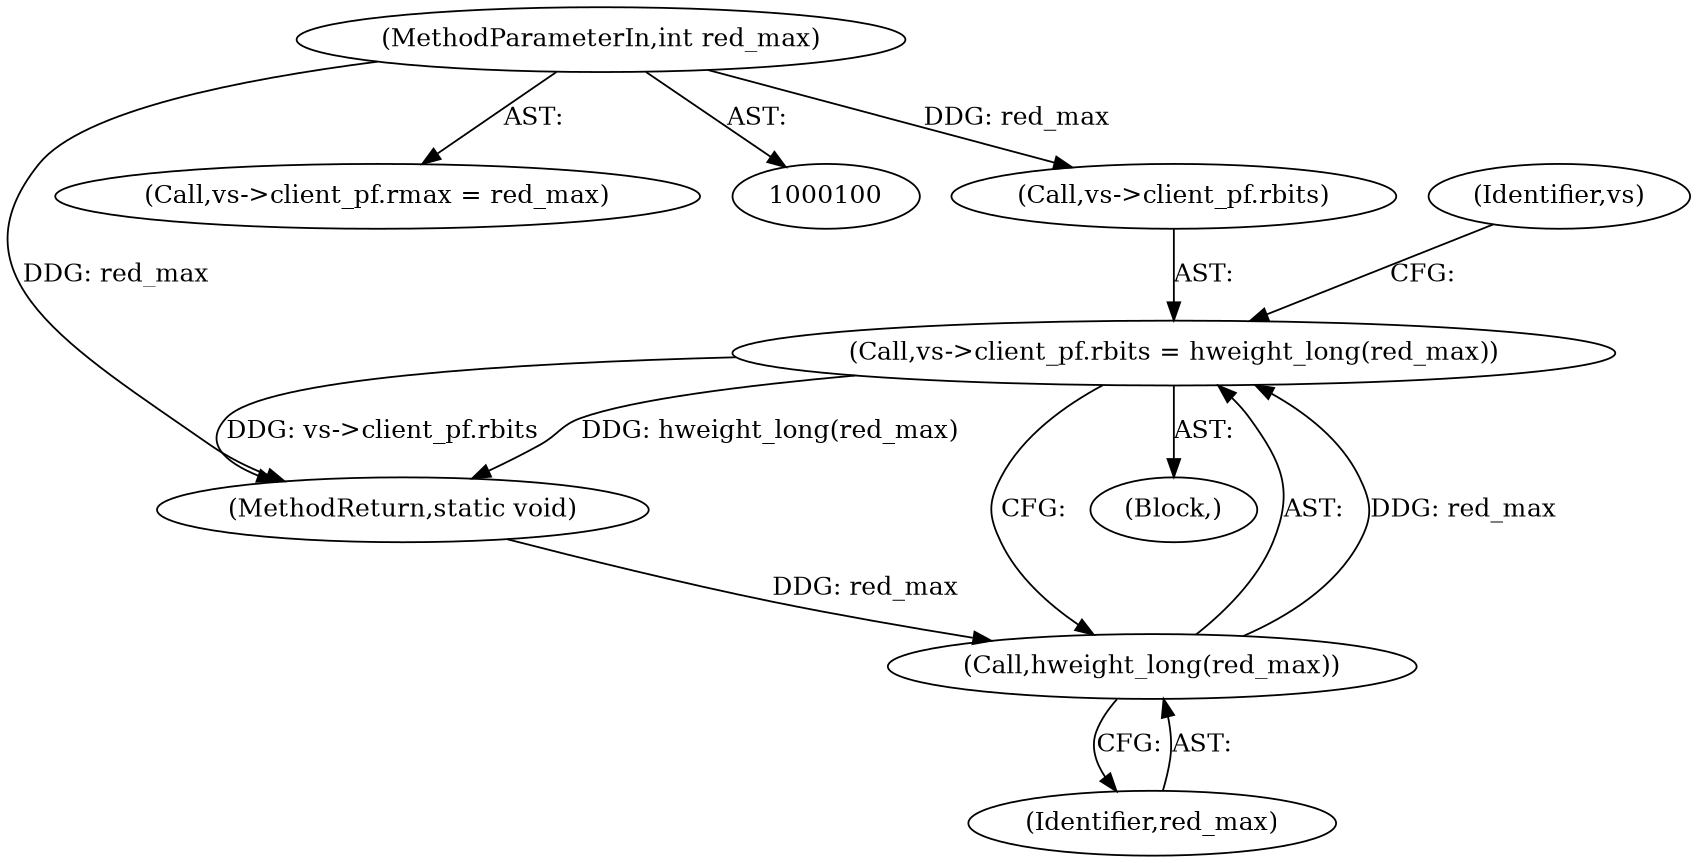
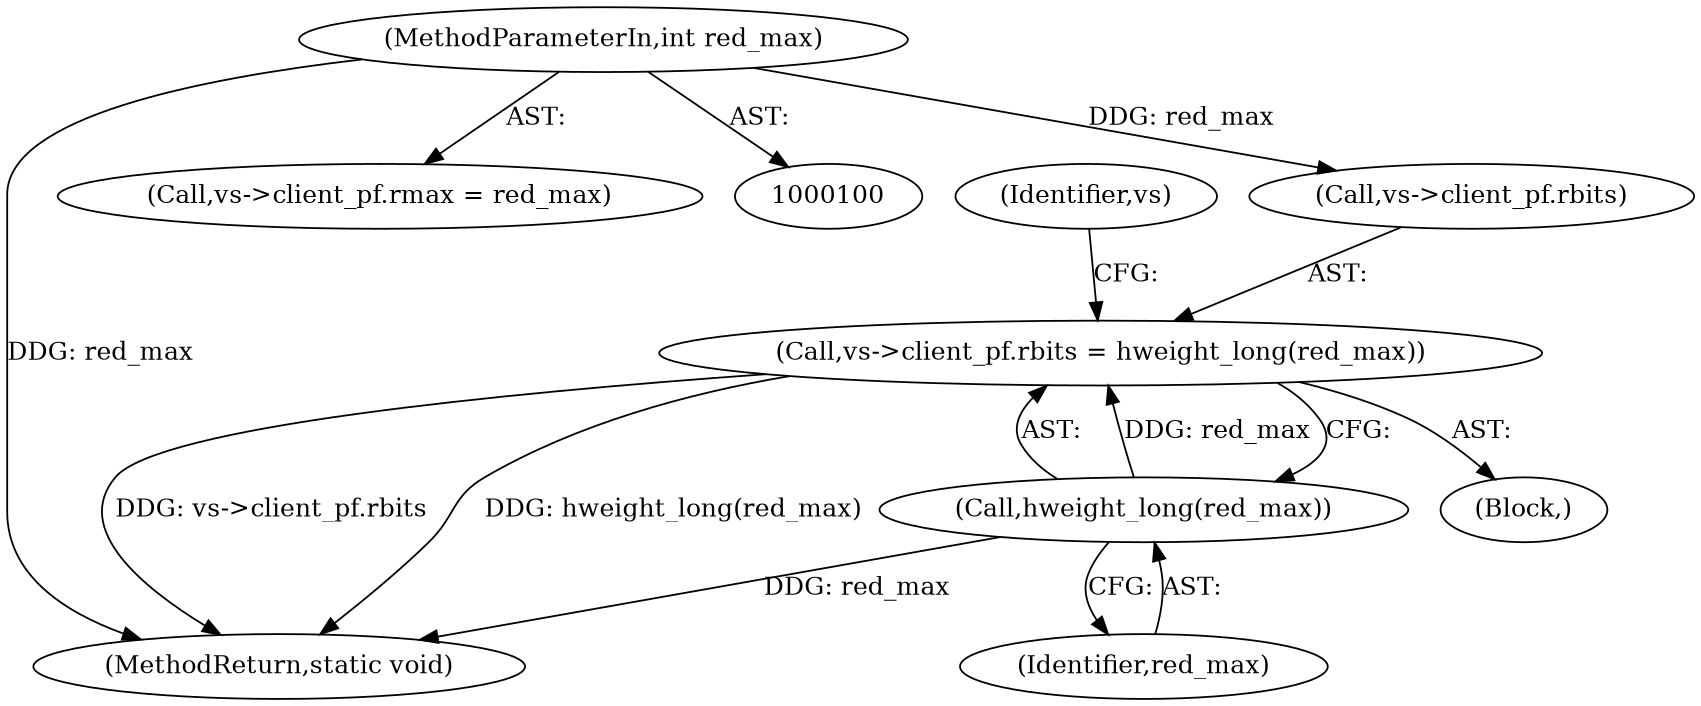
(739, 595) -> (719, 587)
